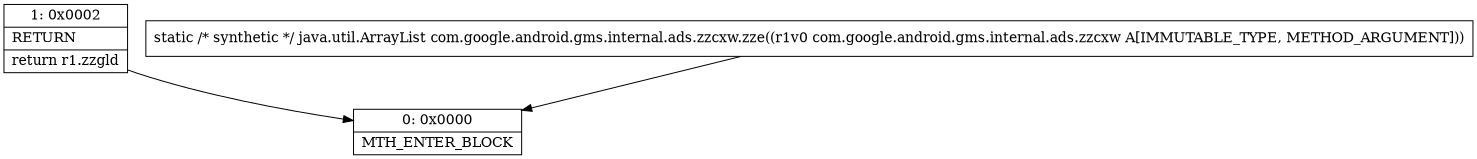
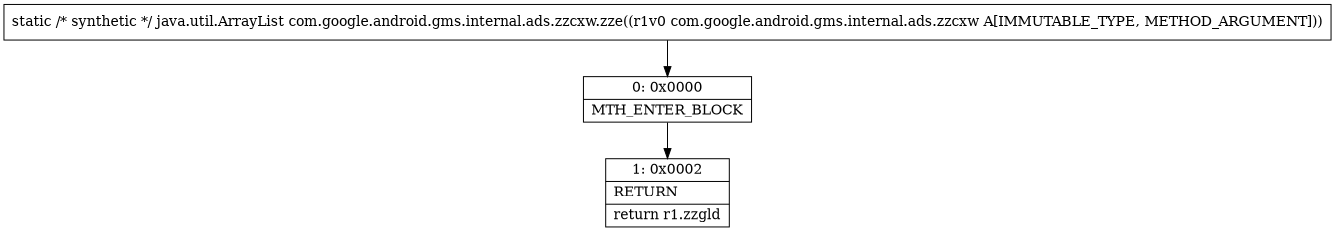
(235, 99) -> (668, 135)
